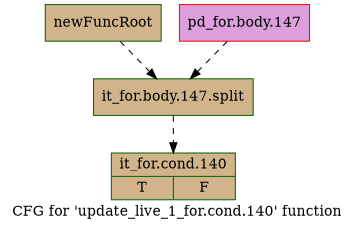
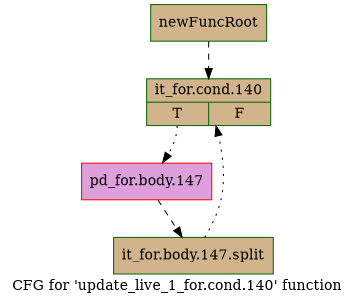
(135, 56) -> (209, 55)
(173, 129) -> (223, 188)
none -> (175, 141)
